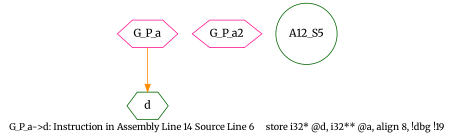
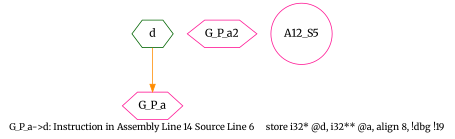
(307, 34) -> (302, 34)
(148, 66) -> (153, 66)
